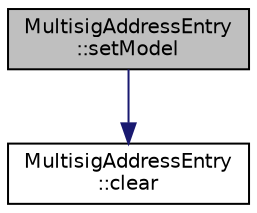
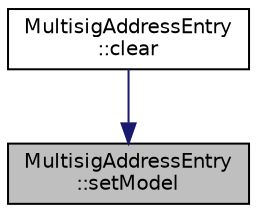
(129, 96) -> (129, 96)
